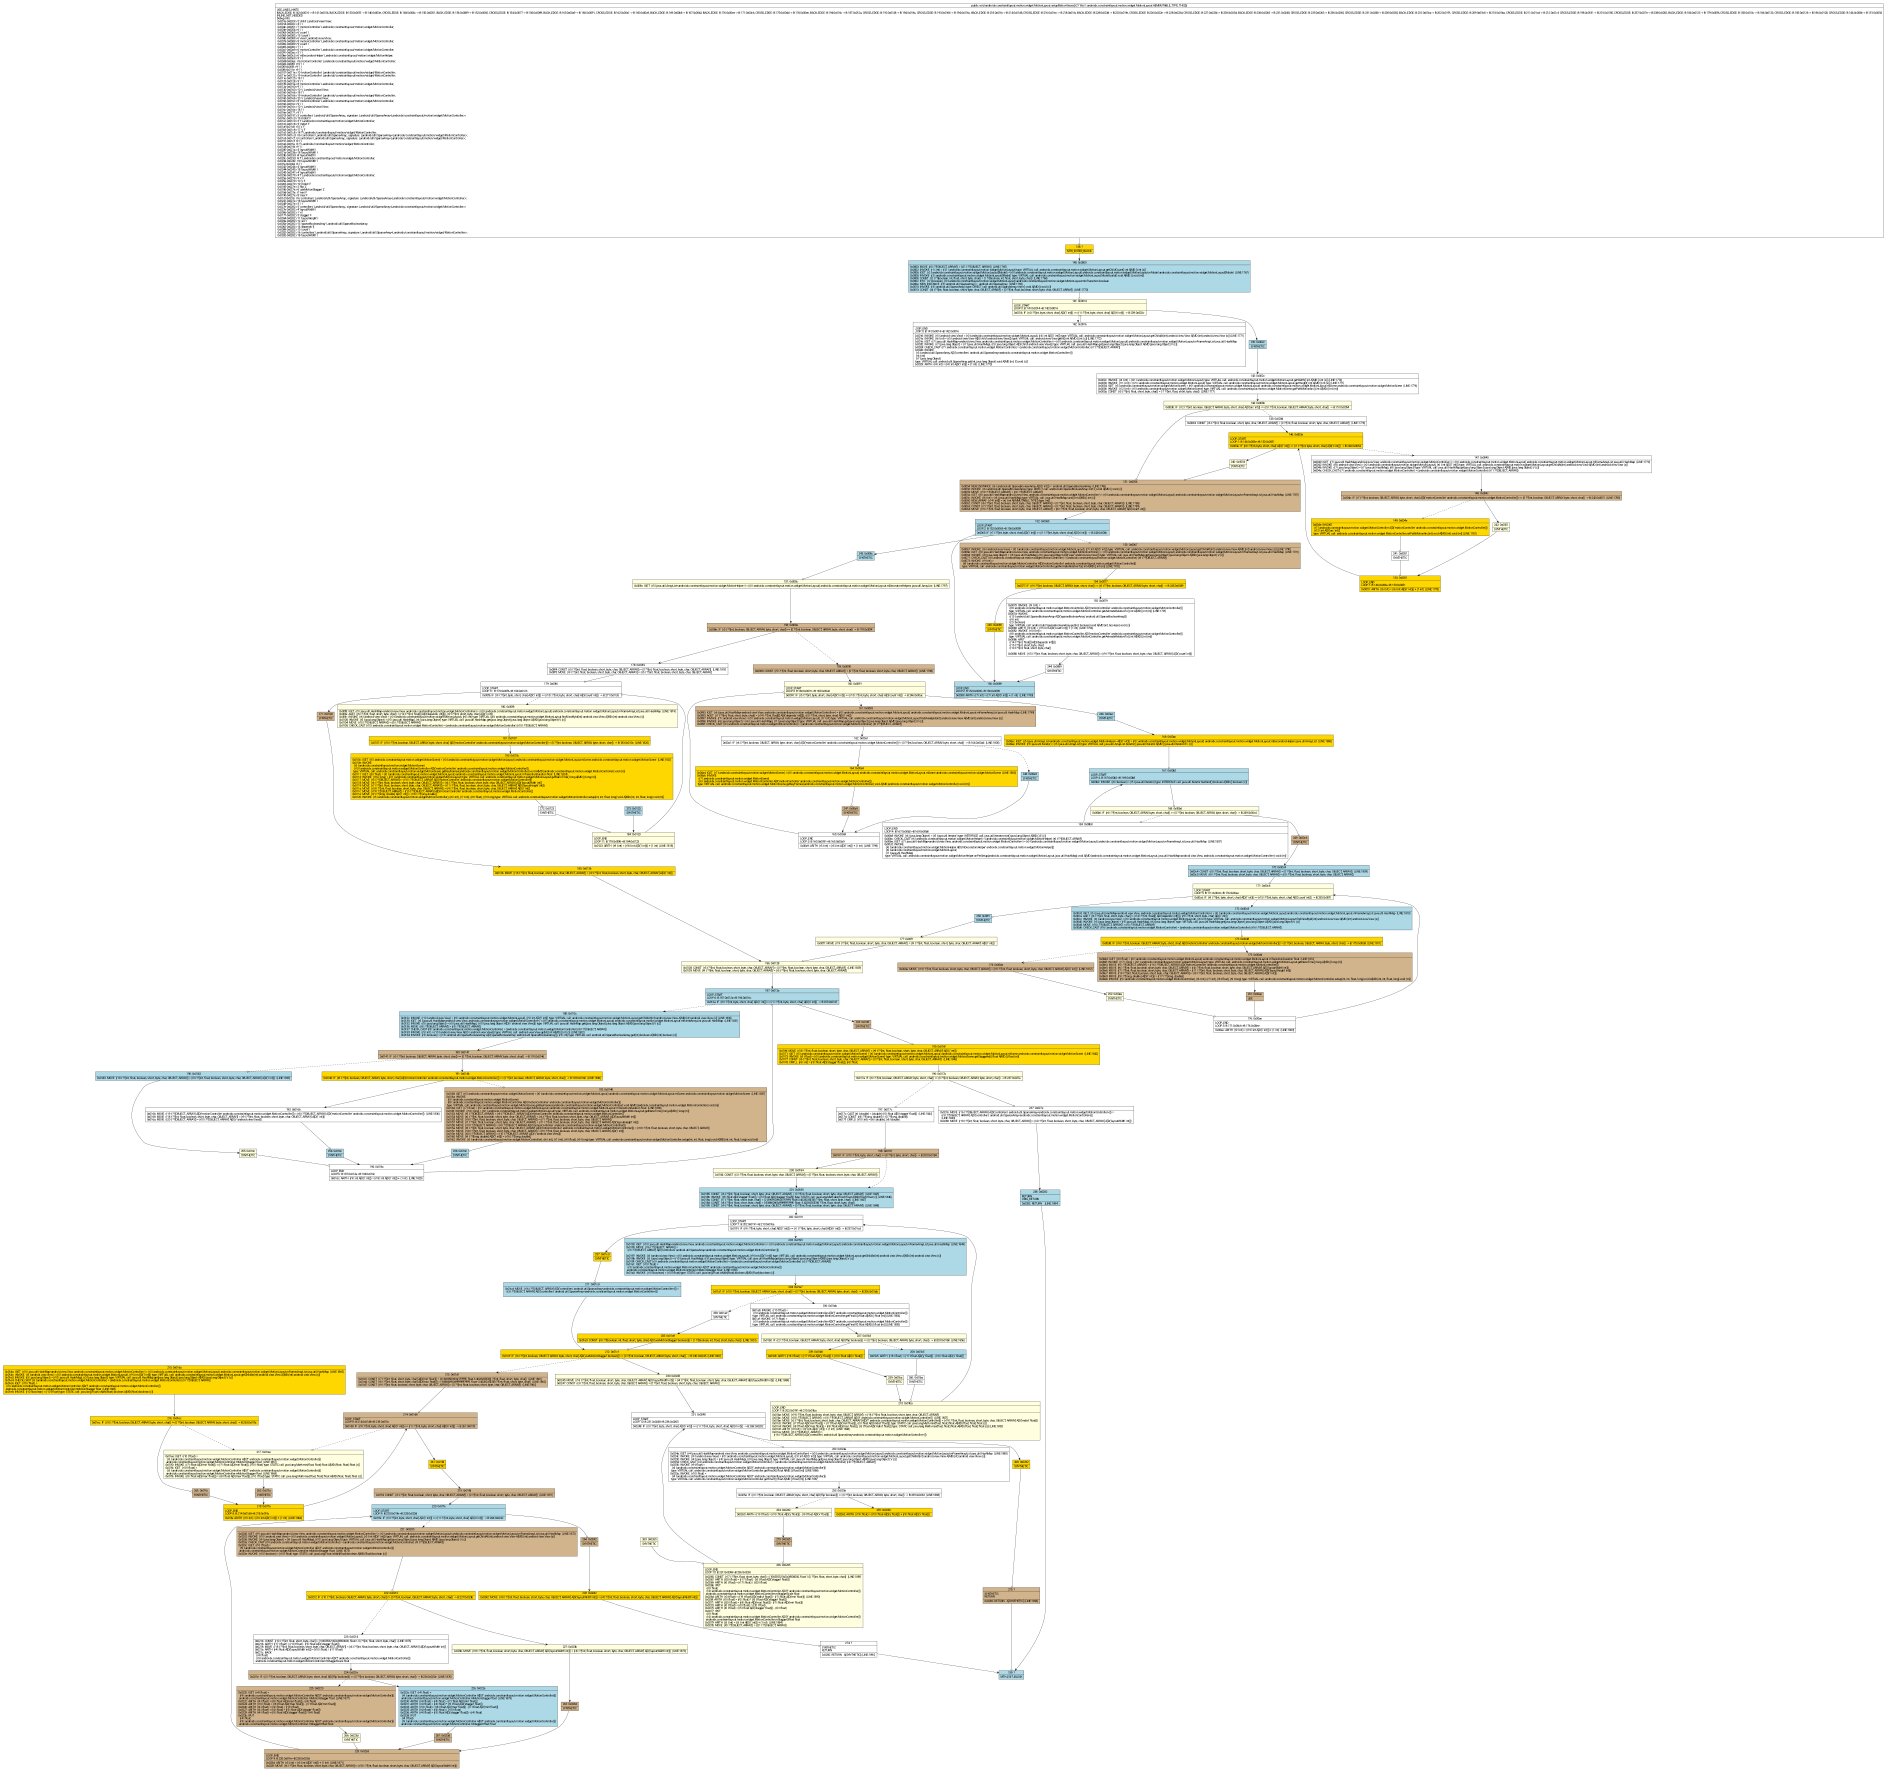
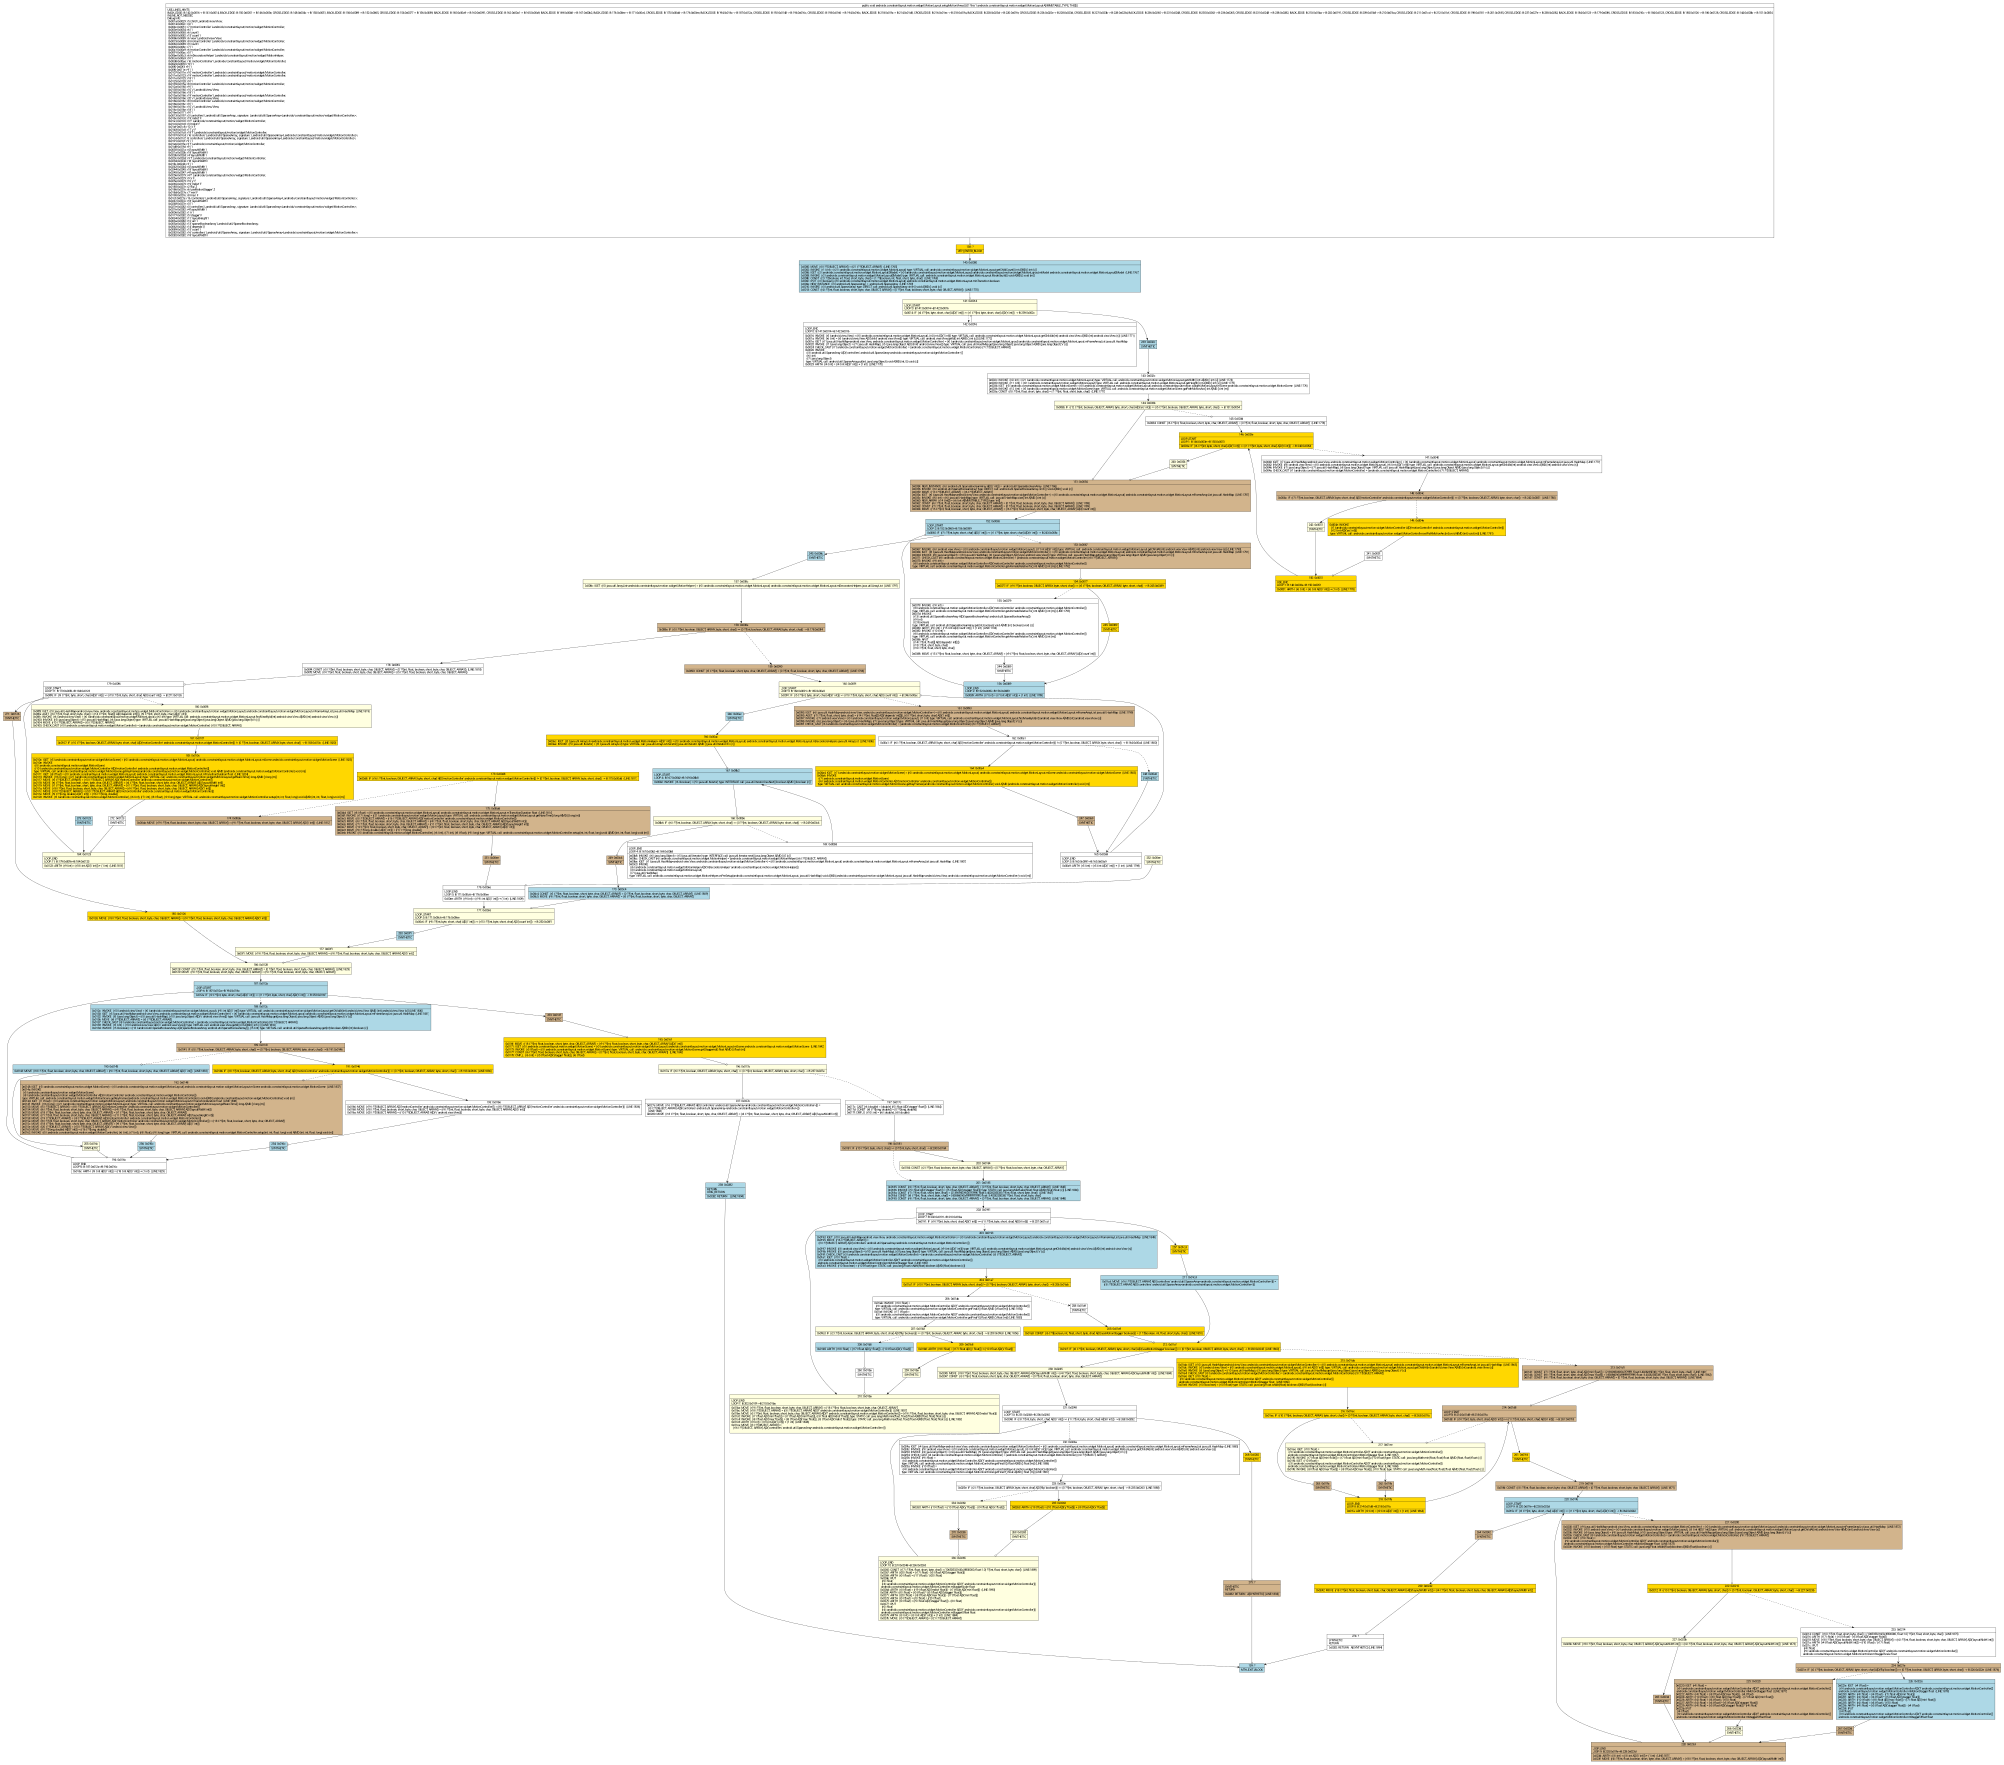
(1368, 582) -> (1283, 582)
(1242, 918) -> none
(1059, 983) -> none
(1250, 999) -> (491, 862)
(974, 1272) -> (808, 1263)
none -> (1040, 1520)
(264, 1653) -> (1811, 1646)
